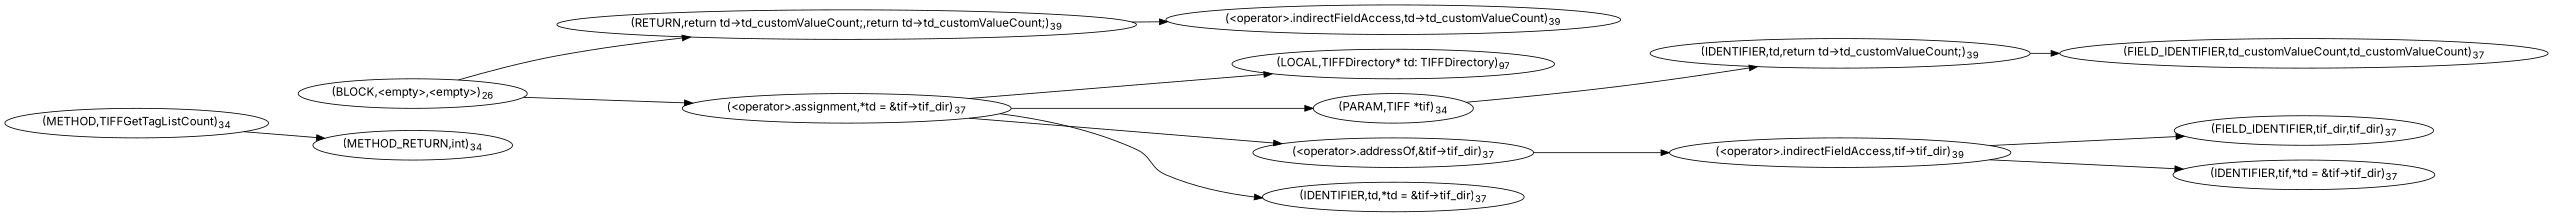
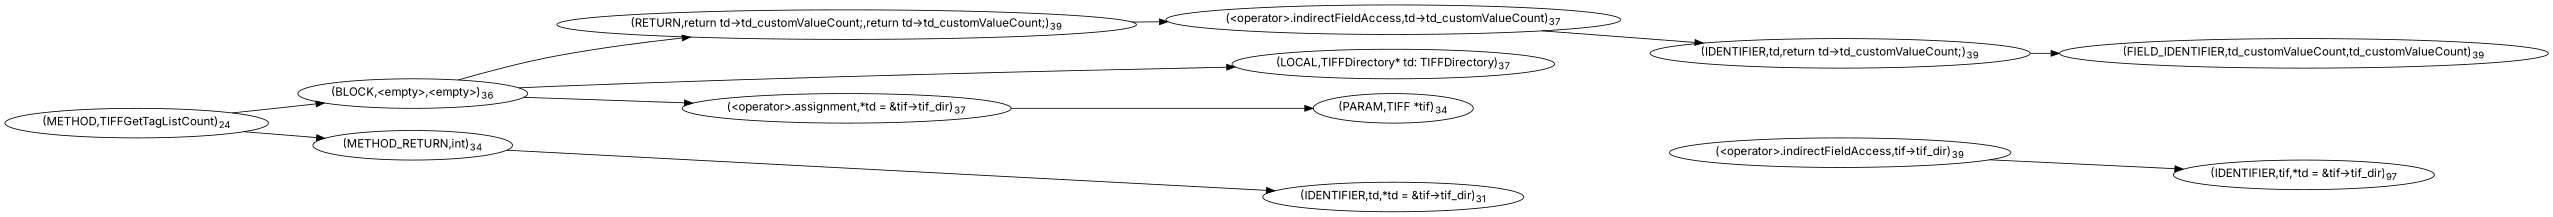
(1555, 18) -> (1555, 18)
(2479, 52) -> (2479, 52)
(1505, 63) -> (1505, 63)
(1116, 86) -> (873, 76)
(1608, 88) -> (1618, 37)
(488, 92) -> (488, 92)
none -> (274, 108)
(225, 122) -> (225, 122)
(2304, 131) -> none
(1132, 147) -> (887, 170)
(1393, 153) -> none
(2392, 174) -> (2392, 174)
(1481, 196) -> (1481, 196)
